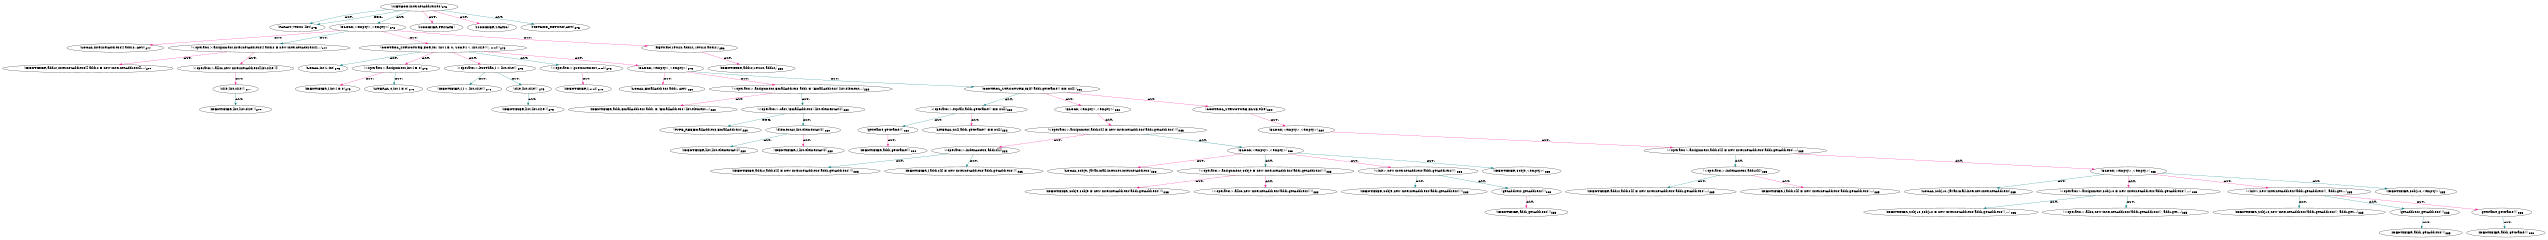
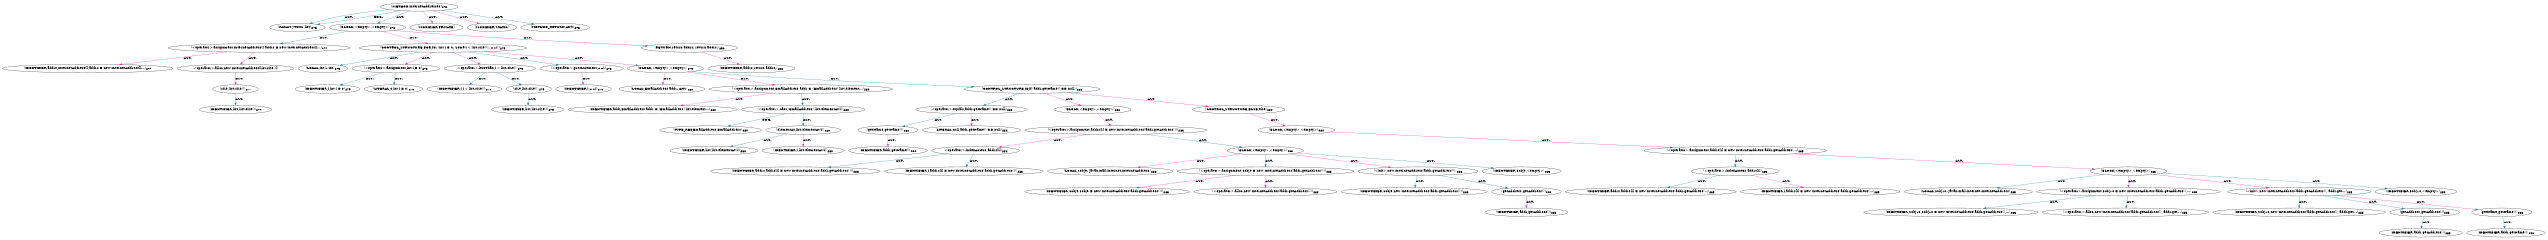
(115, 48) -> none
(363, 78) -> (363, 78)
